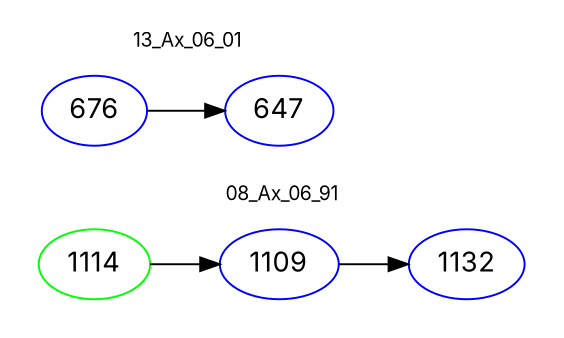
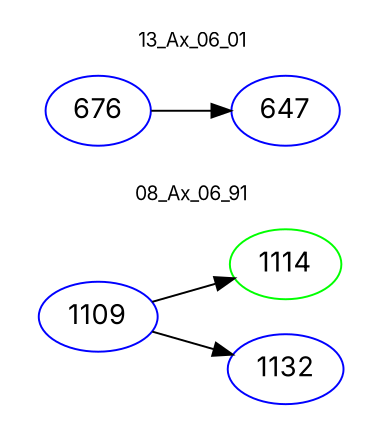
(175, 264) -> (184, 293)
